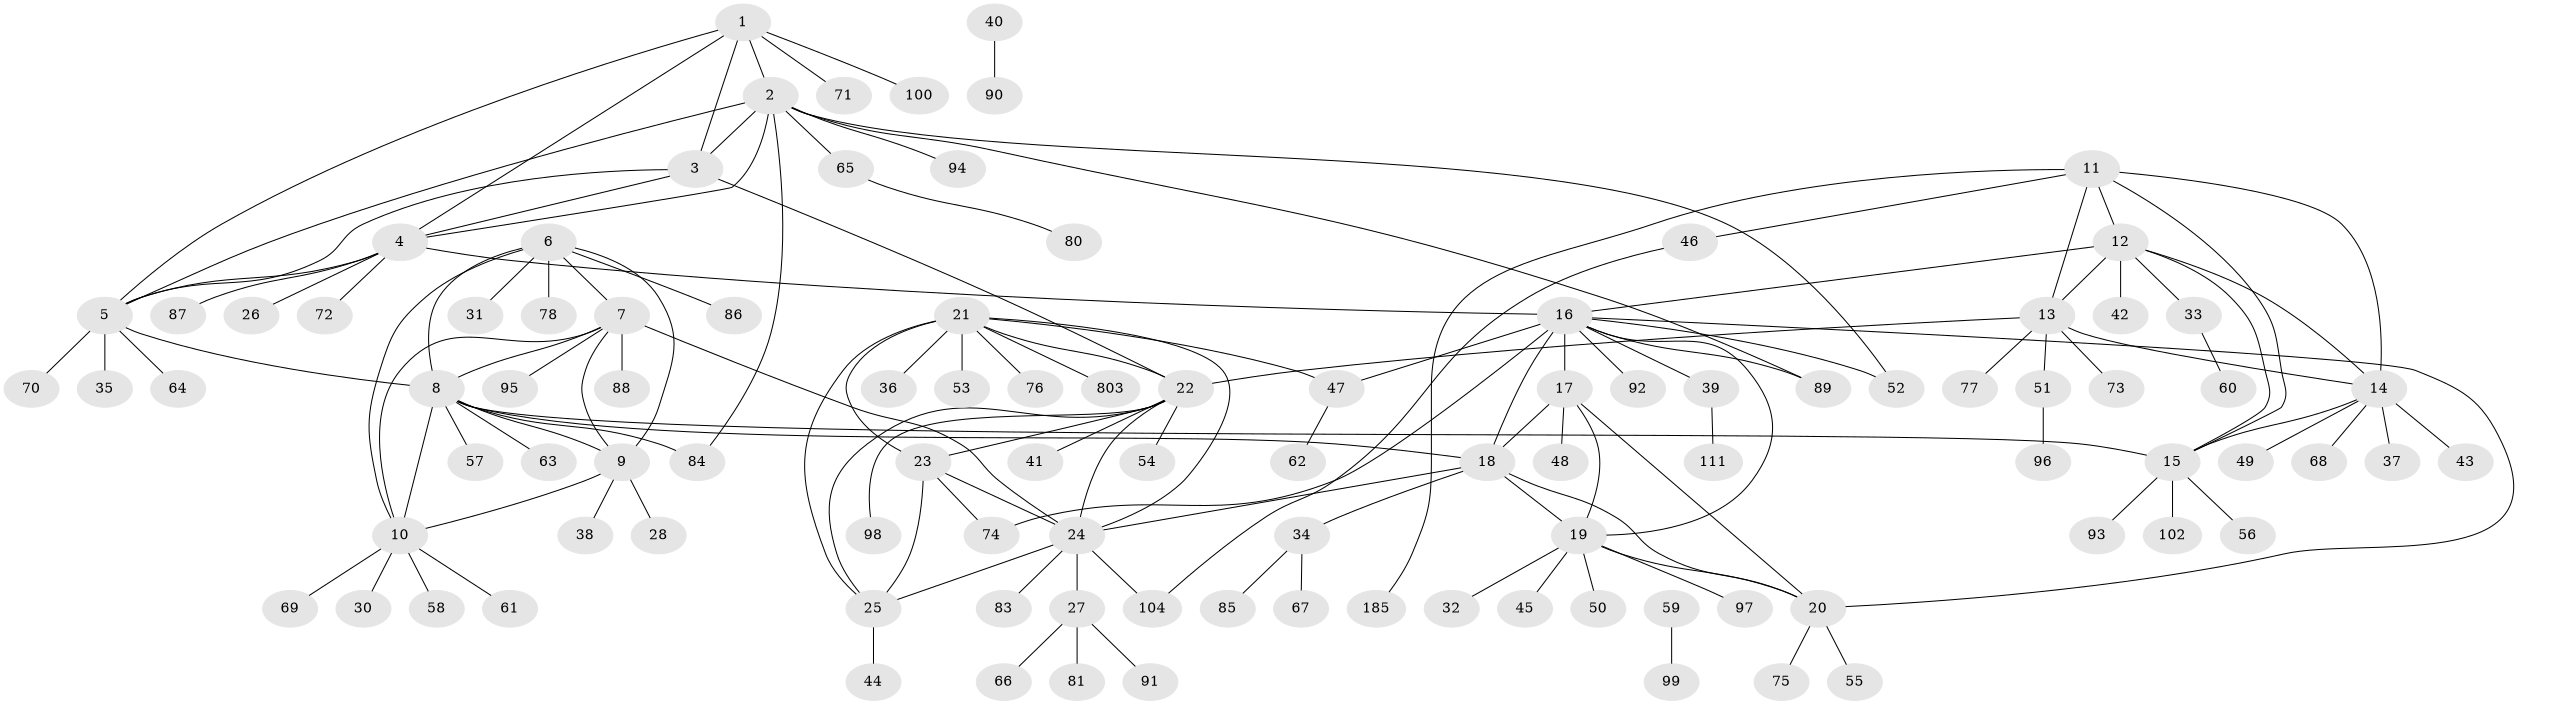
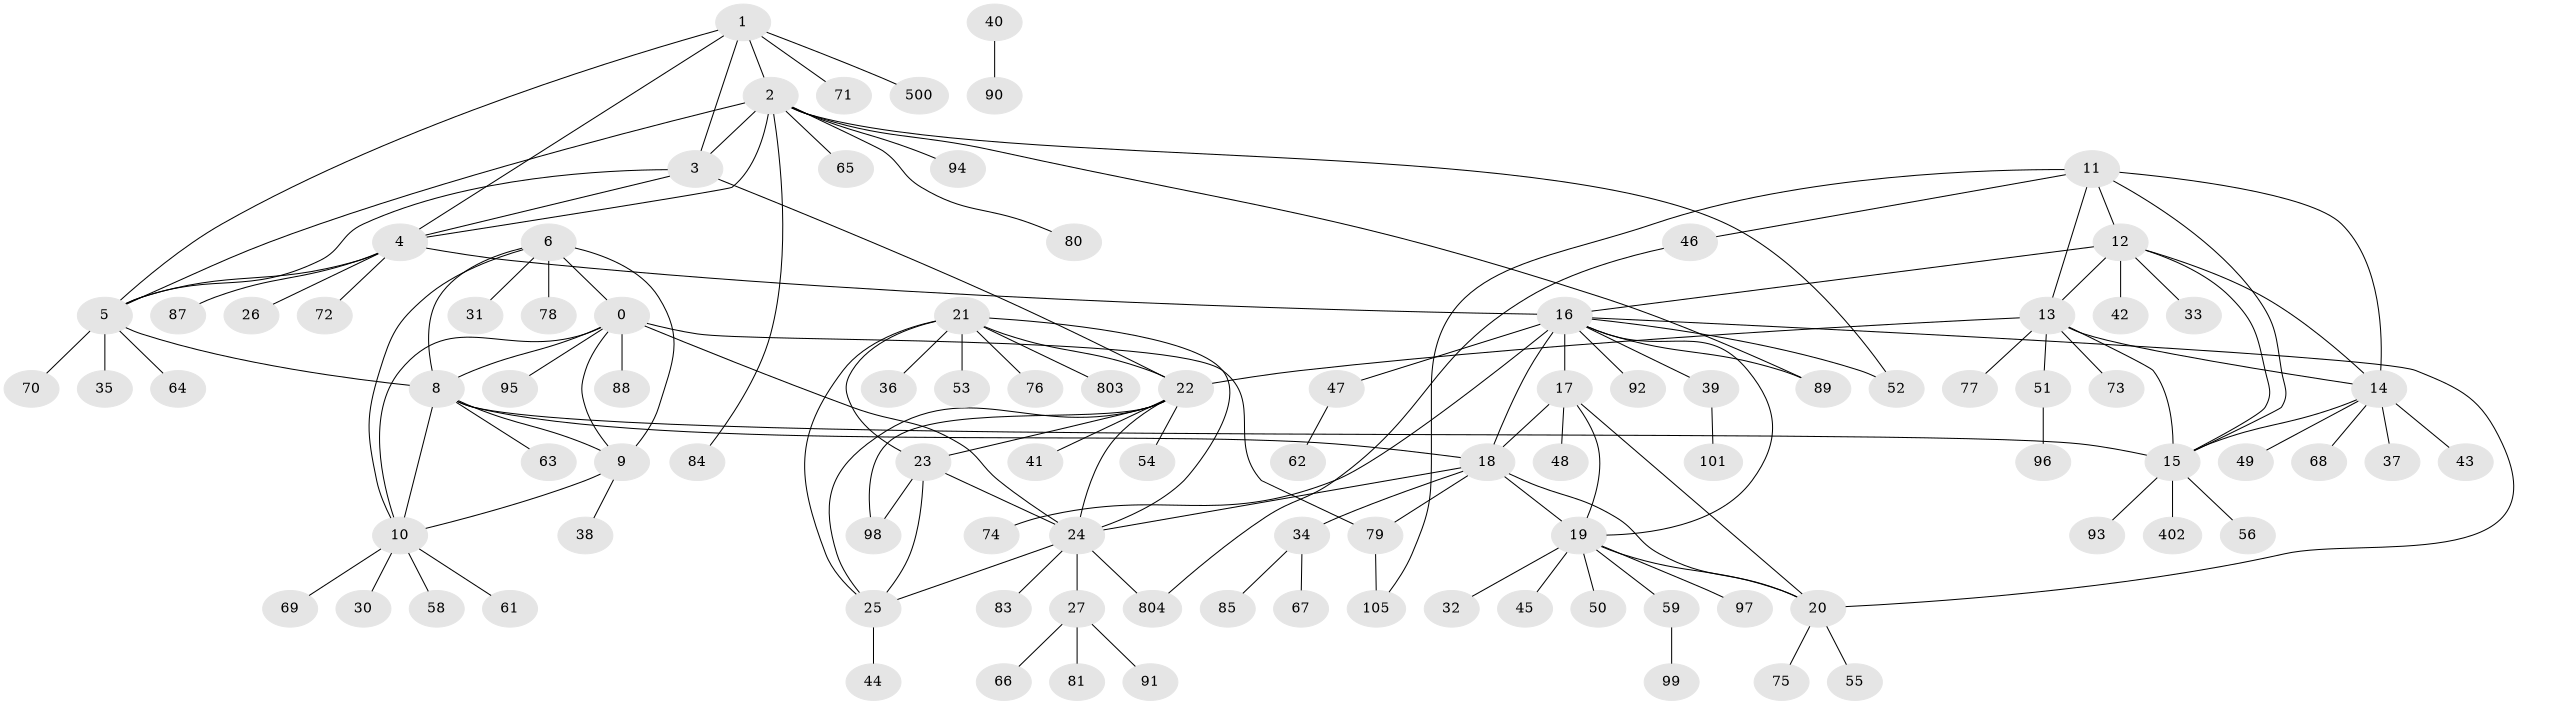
(919, 96) -> (919, 96)
(960, 206) -> (915, 183)
(622, 316) -> (622, 316)
(734, 316) -> none
(1202, 349) -> none
none -> (2146, 366)
(2229, 389) -> none
(617, 433) -> none
(475, 462) -> none
(1713, 462) -> (1713, 462)
(957, 499) -> (898, 499)
(659, 535) -> none
none -> (1375, 535)
(2173, 535) -> (2173, 535)
none -> (1625, 572)
(1152, 609) -> (1152, 609)
(1376, 609) -> (1376, 609)
